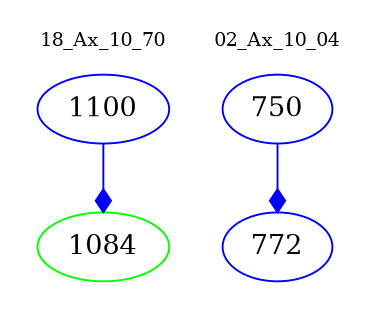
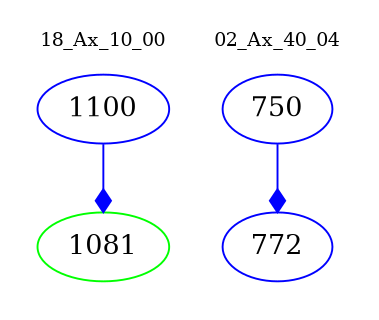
(103, 41) -> (103, 41)
(278, 41) -> (278, 41)
(103, 247) -> (103, 247)
